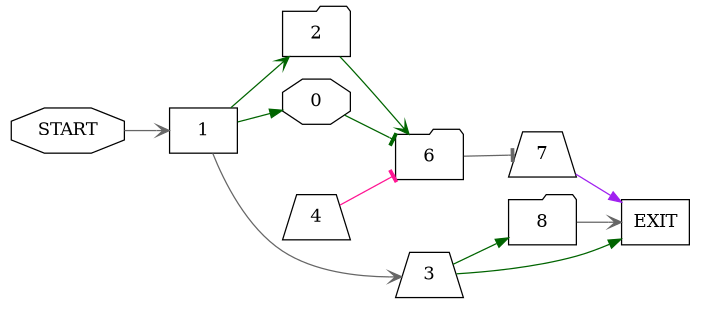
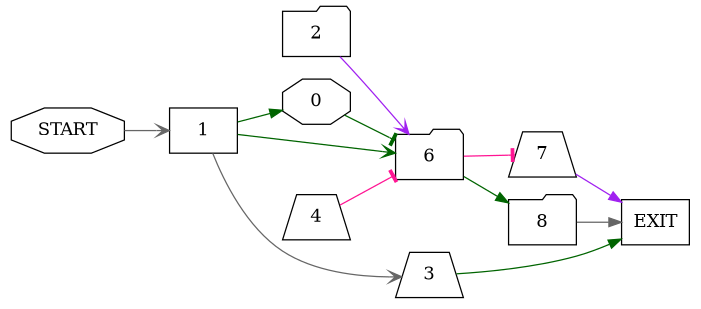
(255, 86) -> (310, 143)
(371, 90) -> (371, 90)
(486, 156) -> (486, 156)
(593, 222) -> (593, 222)
(475, 254) -> (481, 186)
